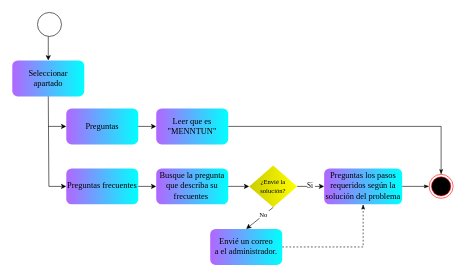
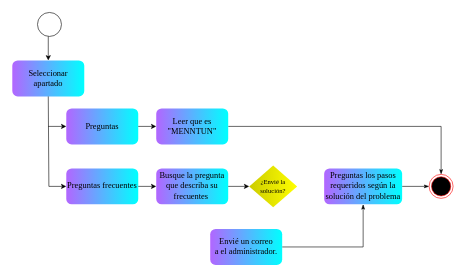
(308, 186) -> none
(261, 217) -> none
(341, 247) -> (341, 247)
